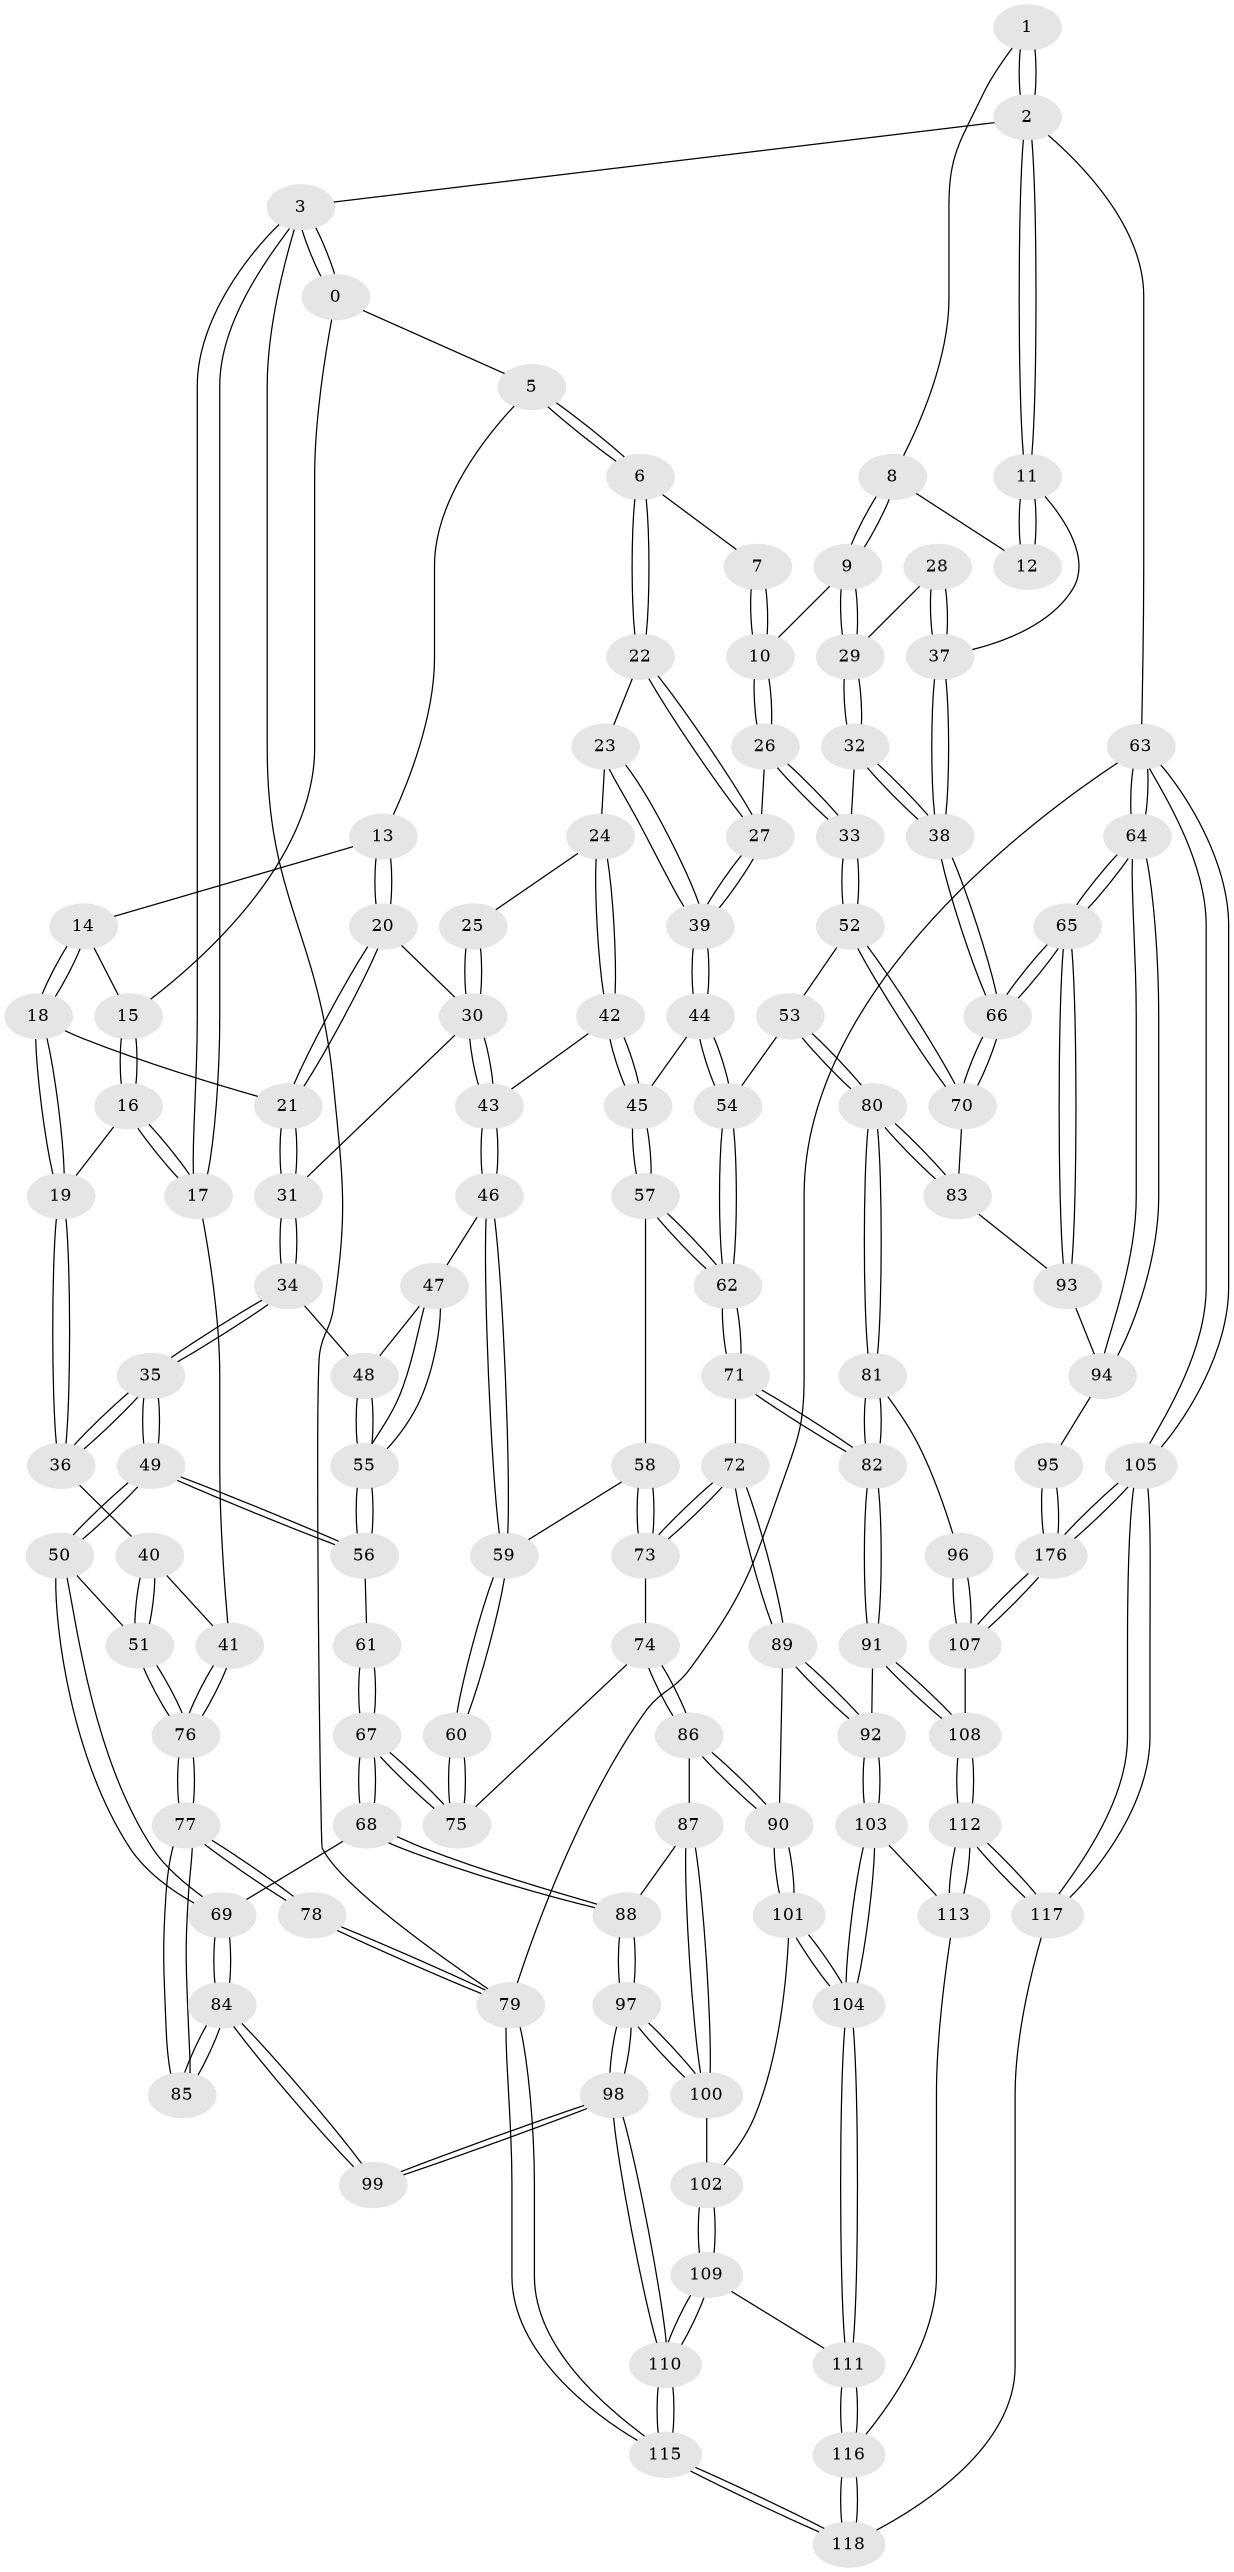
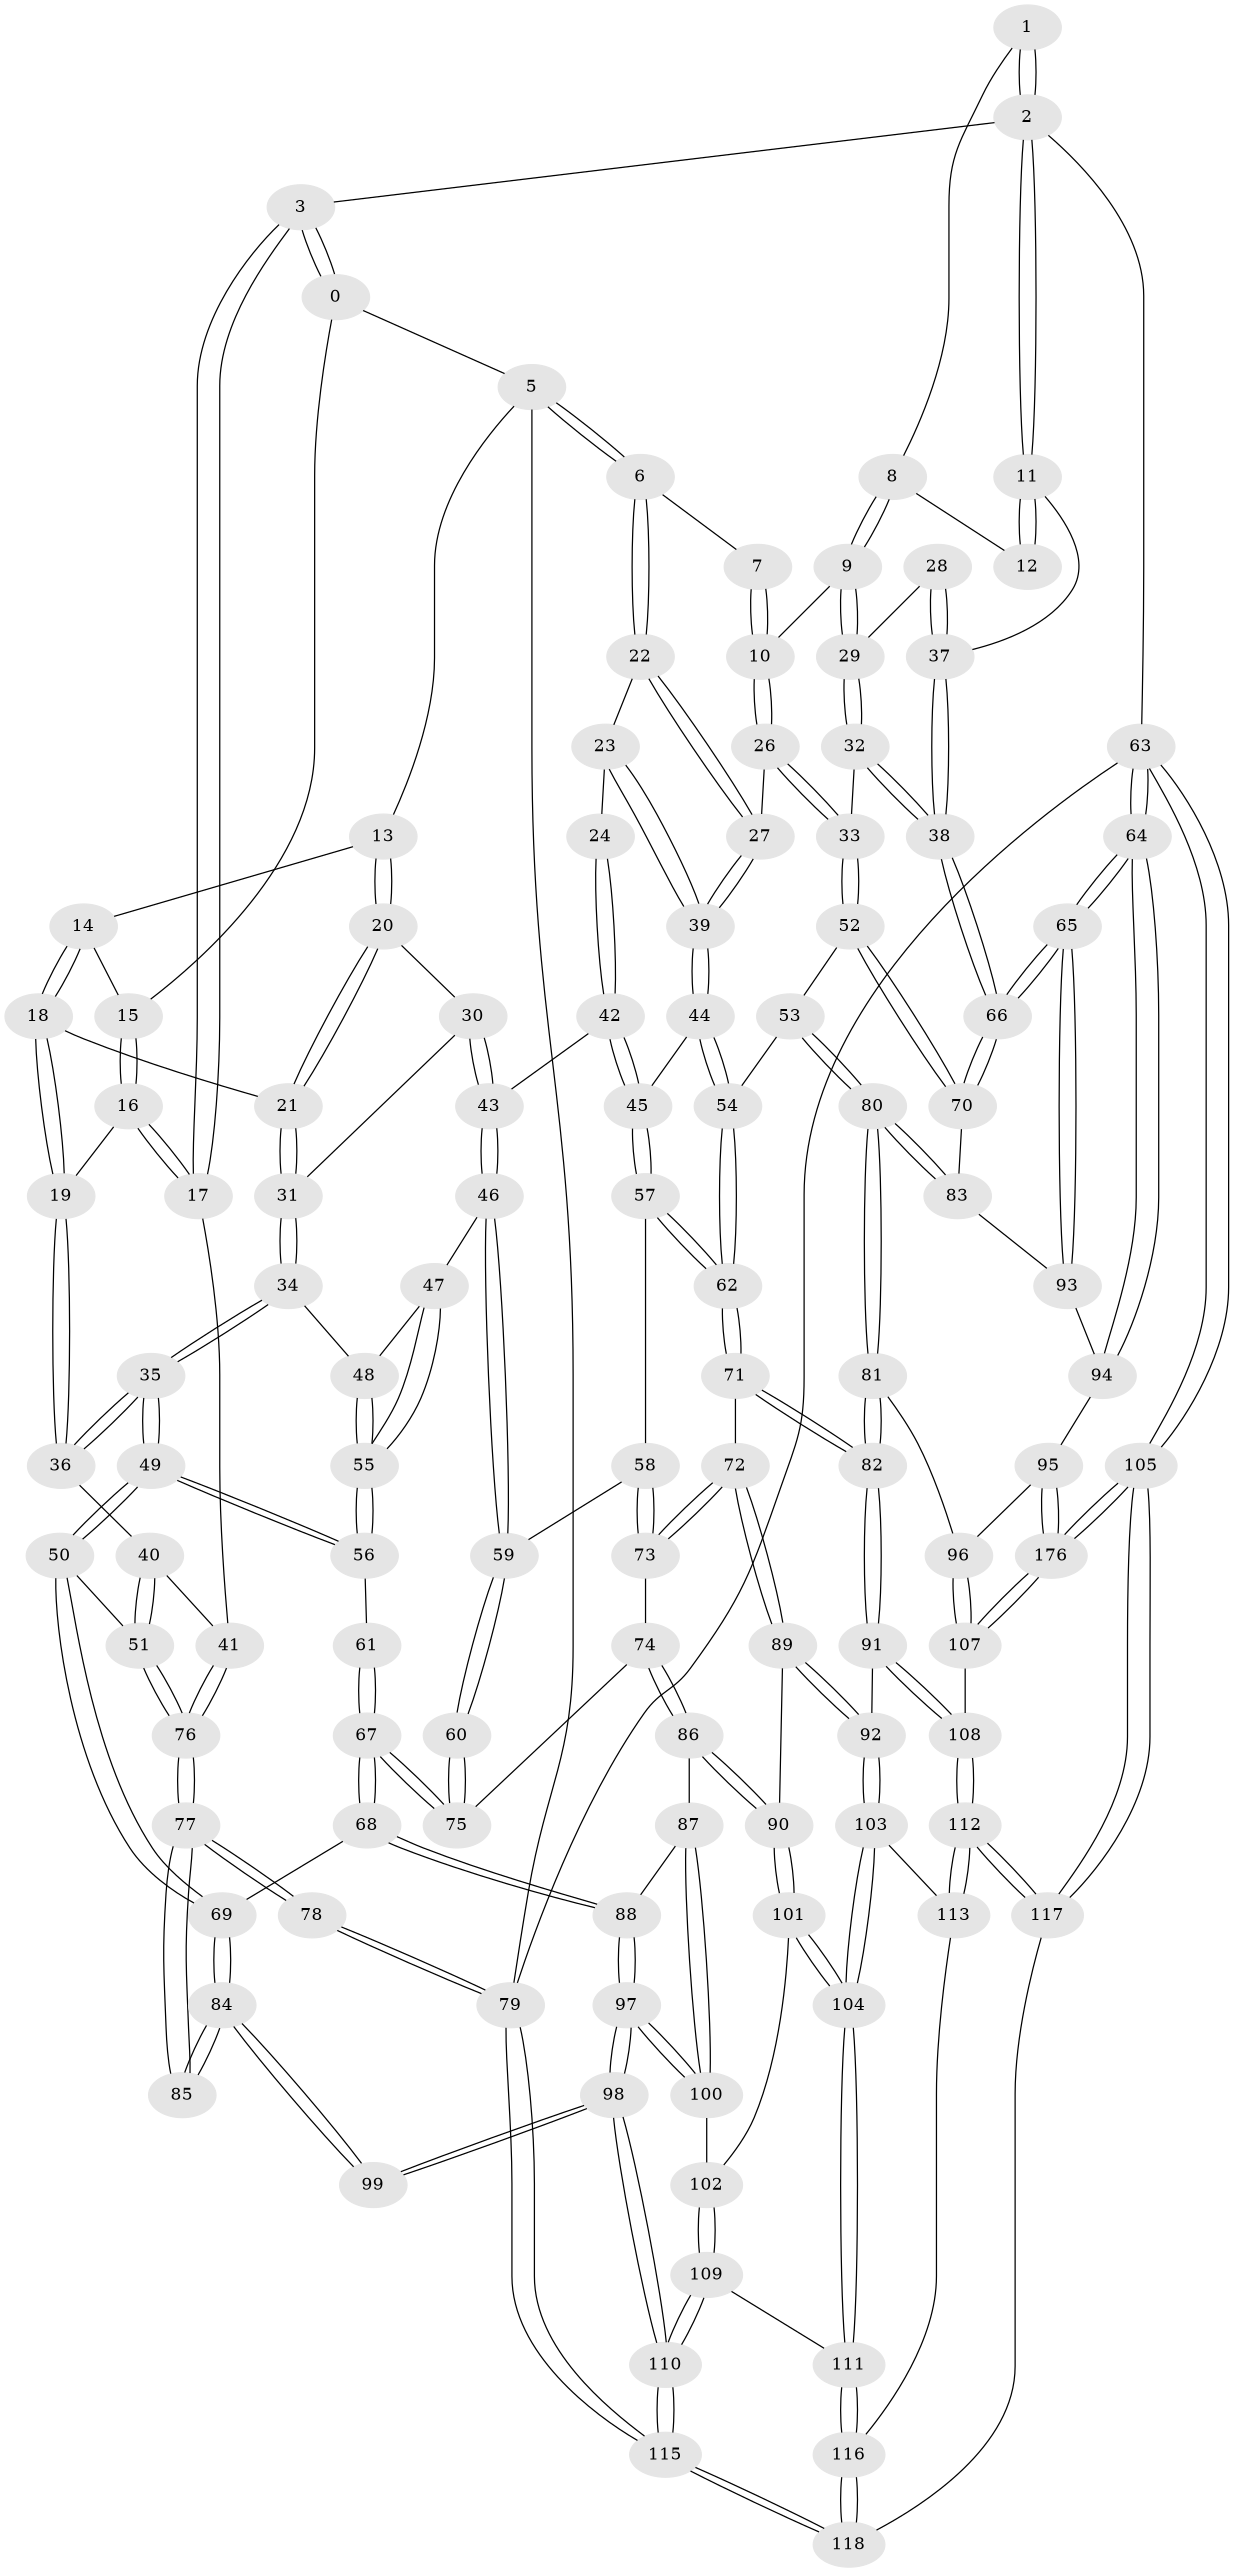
(473, 926) -> none
(335, 1098) -> (567, 1198)
none -> (1004, 1511)
